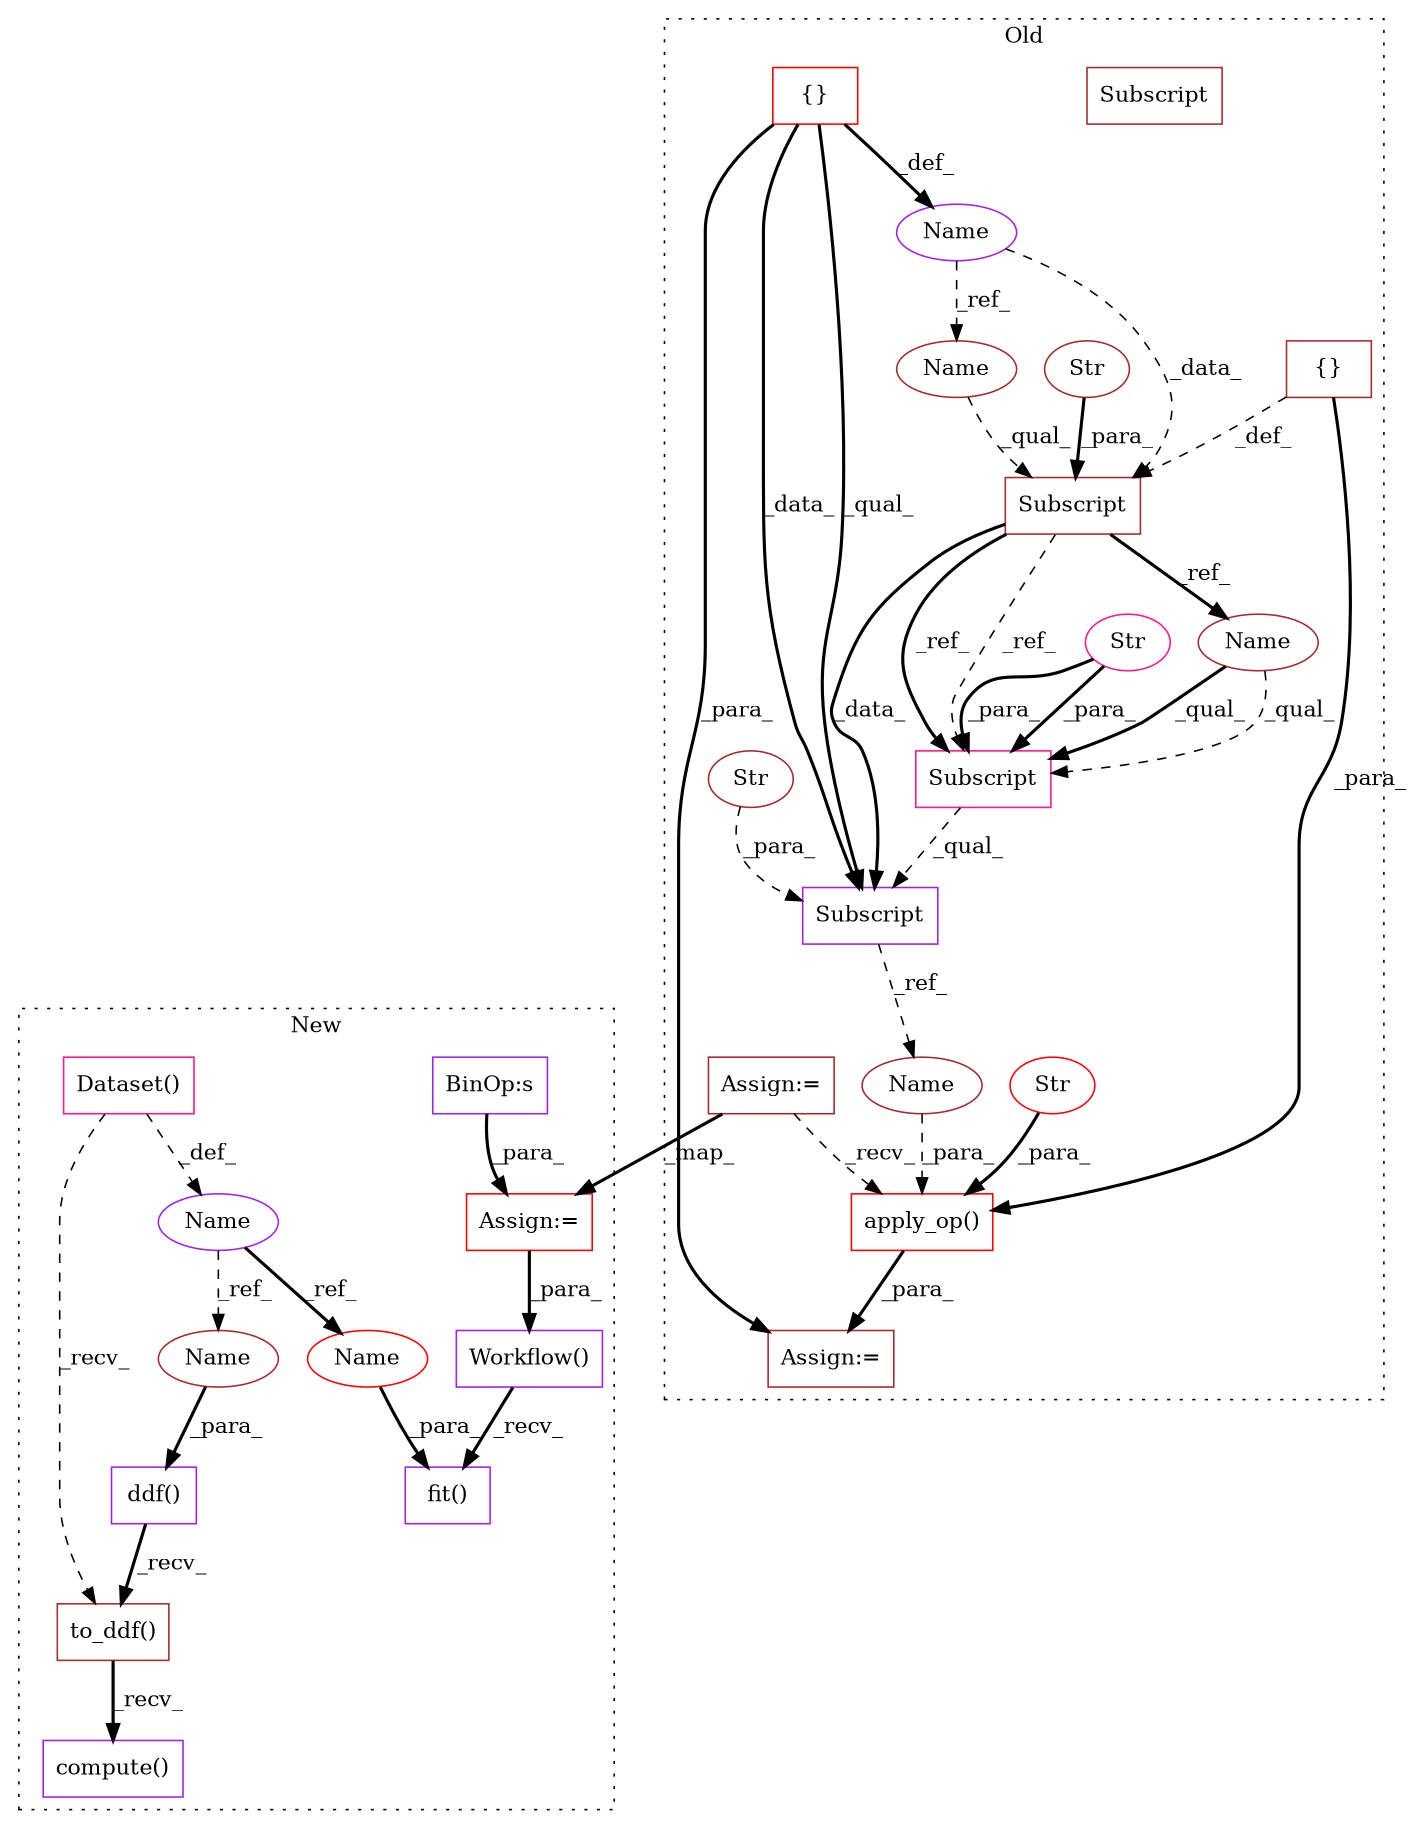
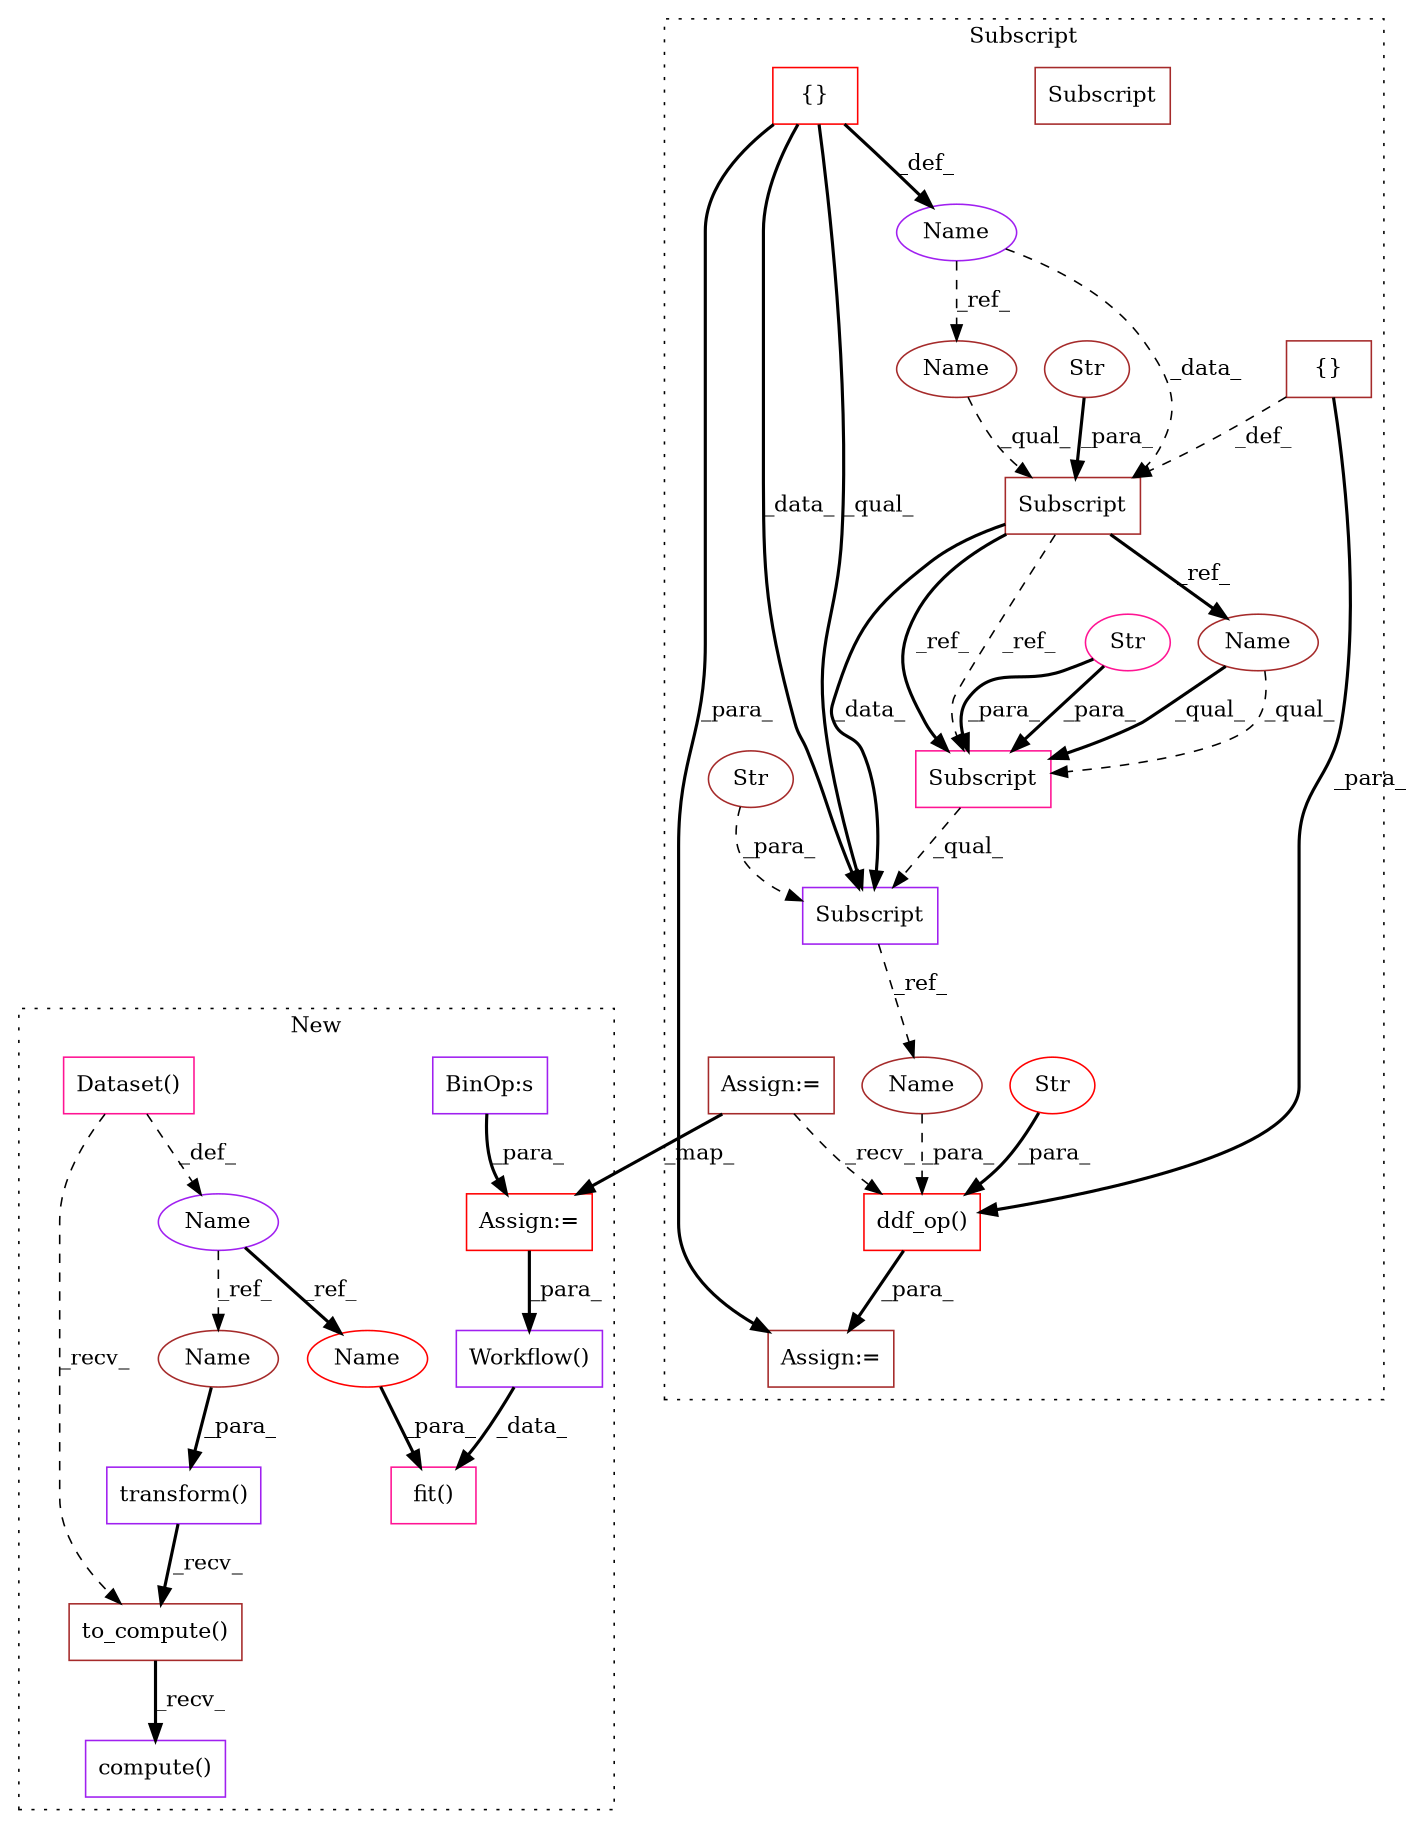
(1024, 37) -> (1024, 37)
(922, 1222) -> (922, 1222)
(529, 1427) -> (533, 1427)
(154, 1495) -> (184, 1495)
(448, 1495) -> (434, 1495)
(113, 1632) -> (156, 1632)
